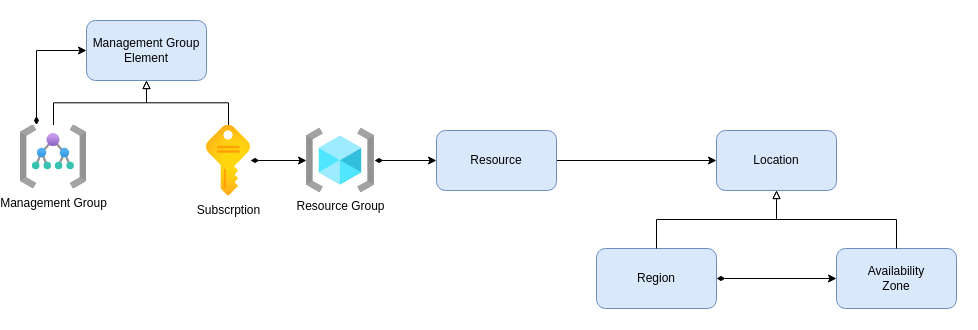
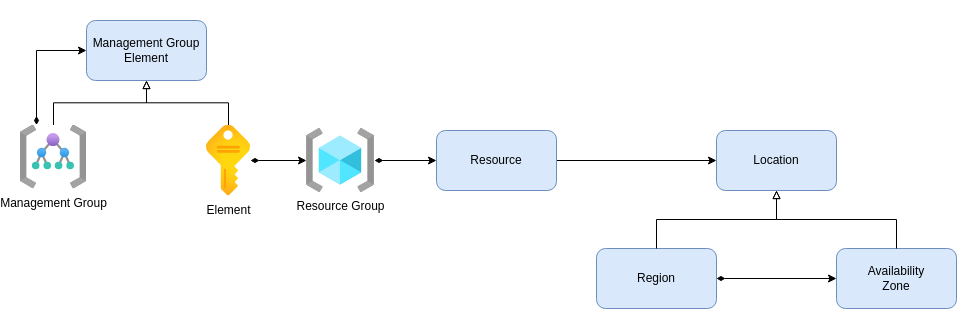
(229, 211) -> (229, 211)
